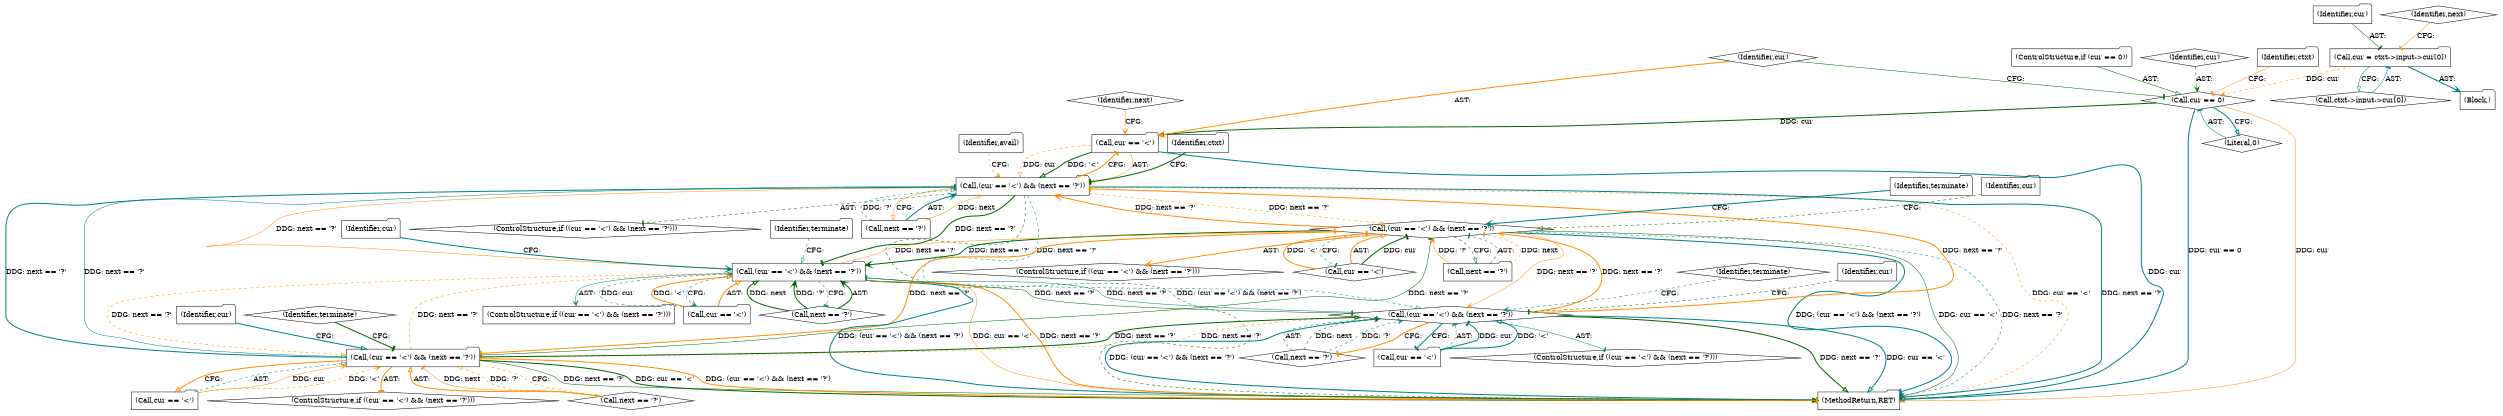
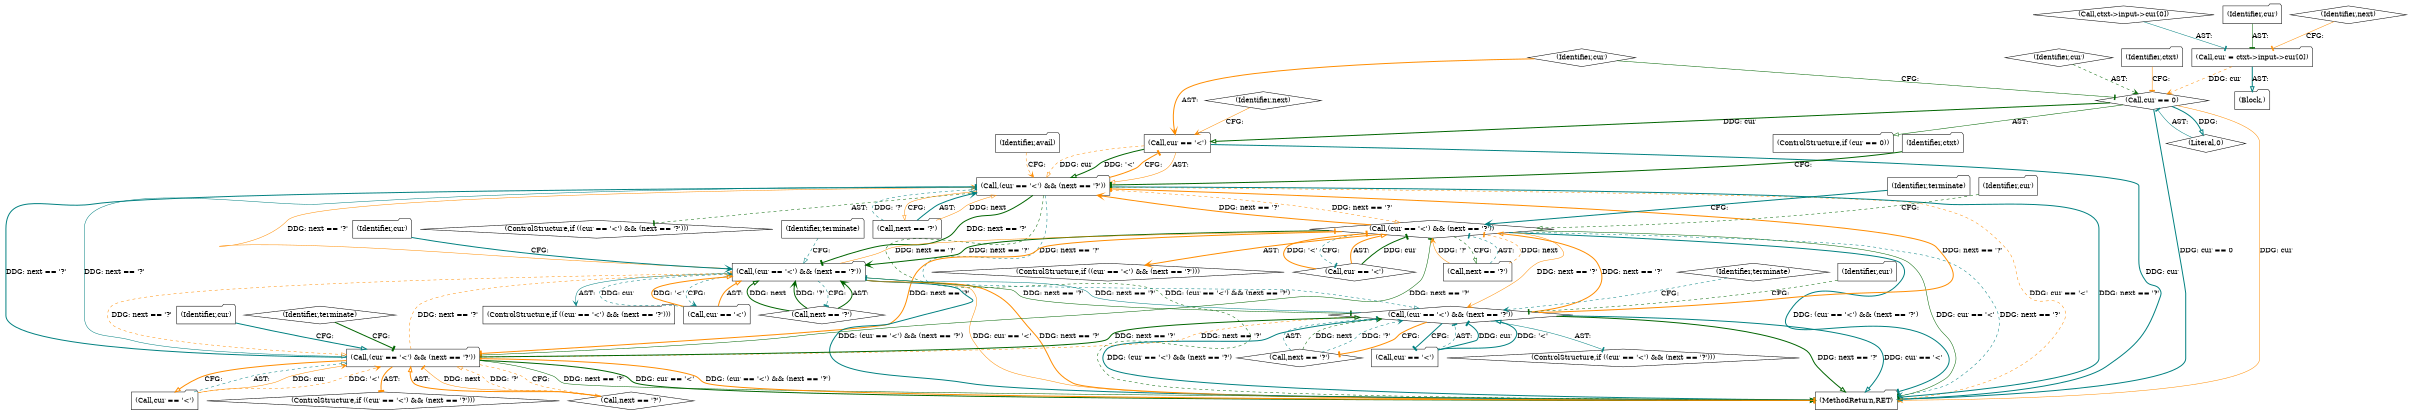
(2361, 75) -> none
(2432, 78) -> (2252, 77)
(2137, 80) -> (2011, 120)
(2245, 122) -> (2209, 122)
